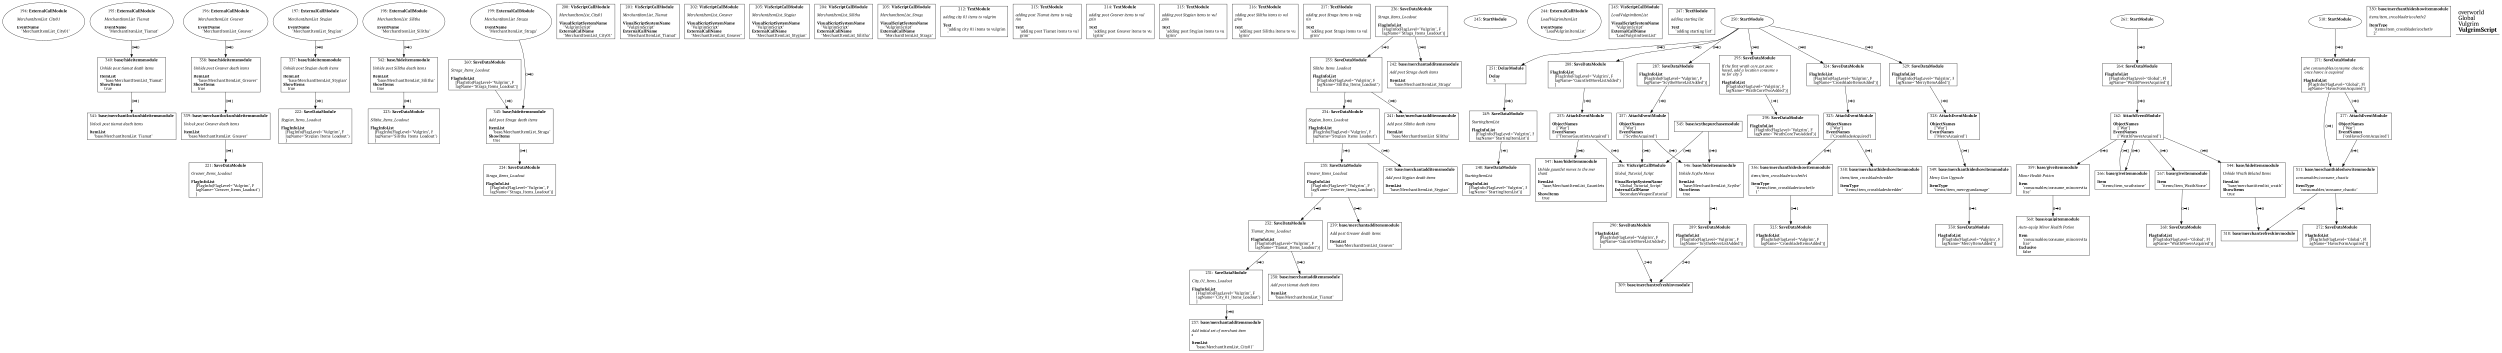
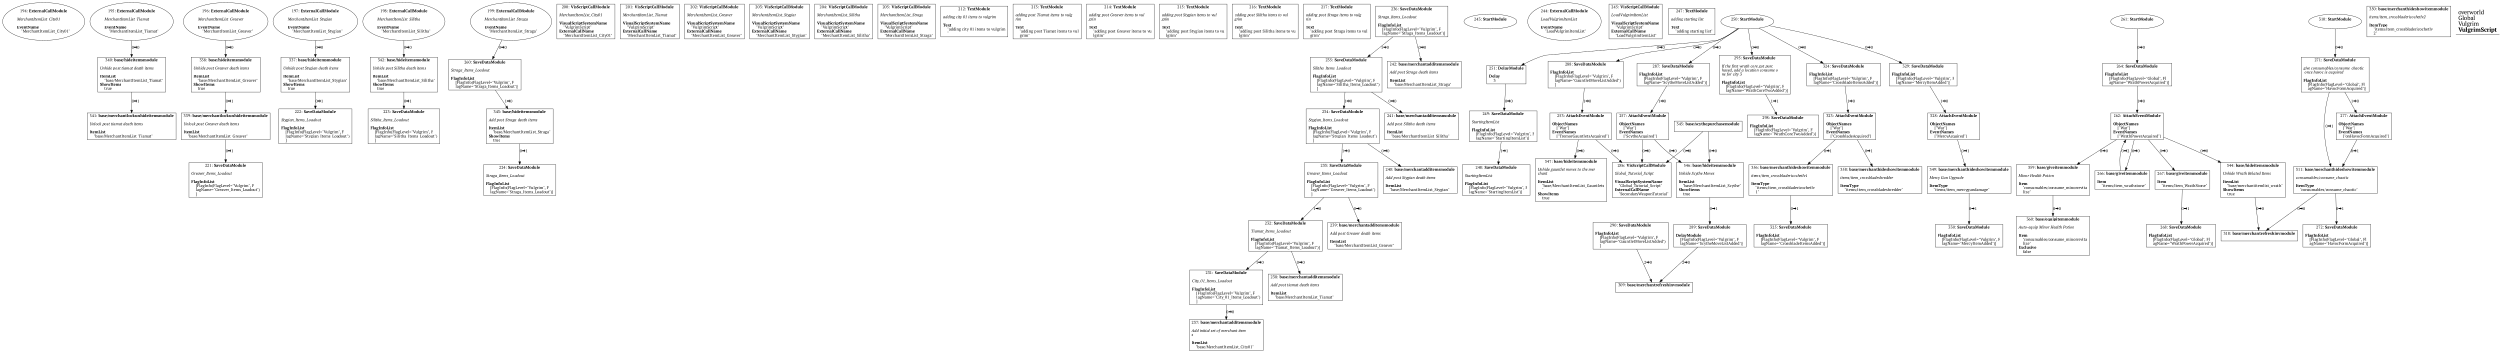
(525, 73) -> (498, 48)
(1688, 235) -> (1689, 235)
